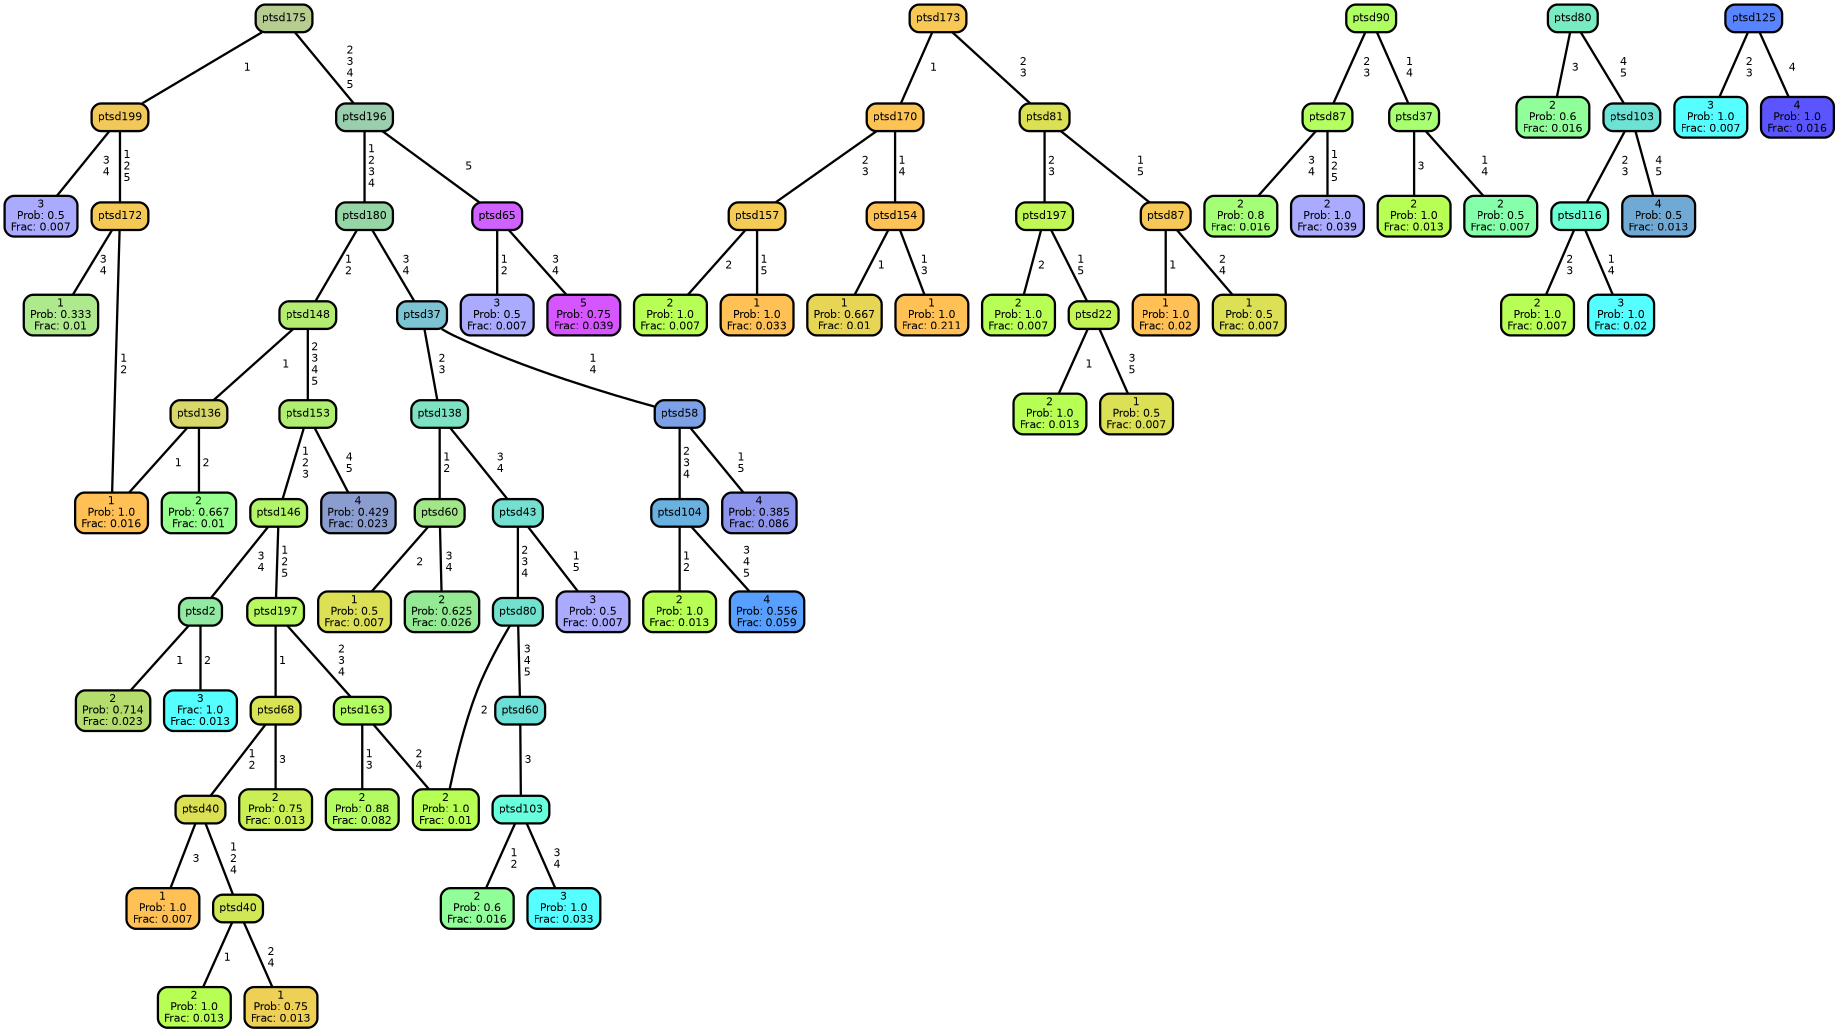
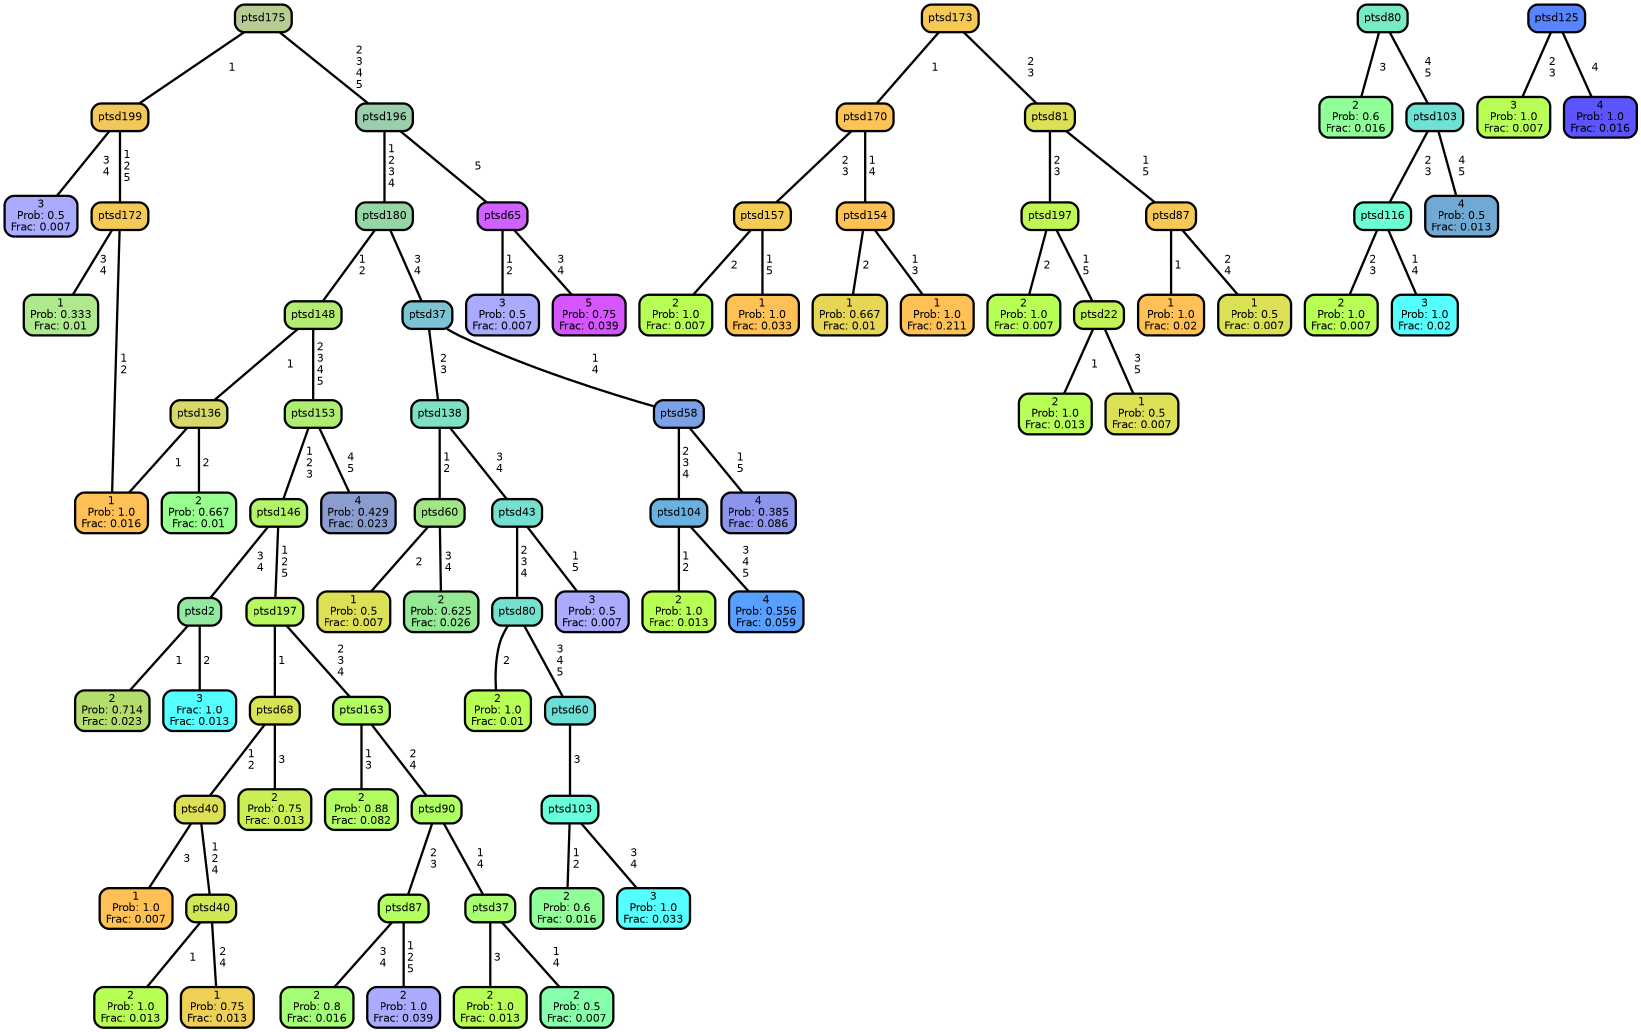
(1711, 117) -> (1514, 117)
(880, 266) -> (864, 266)
(401, 757) -> (399, 760)
